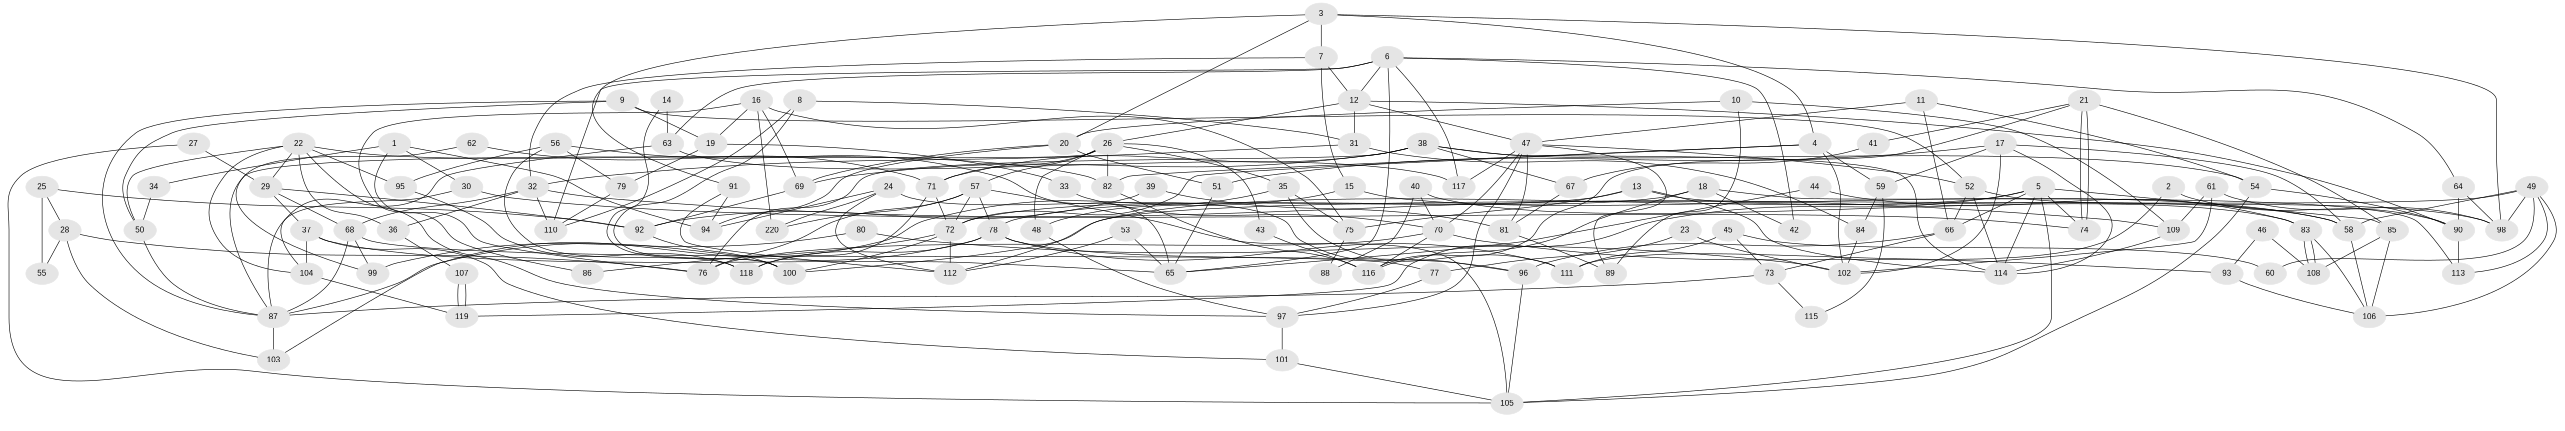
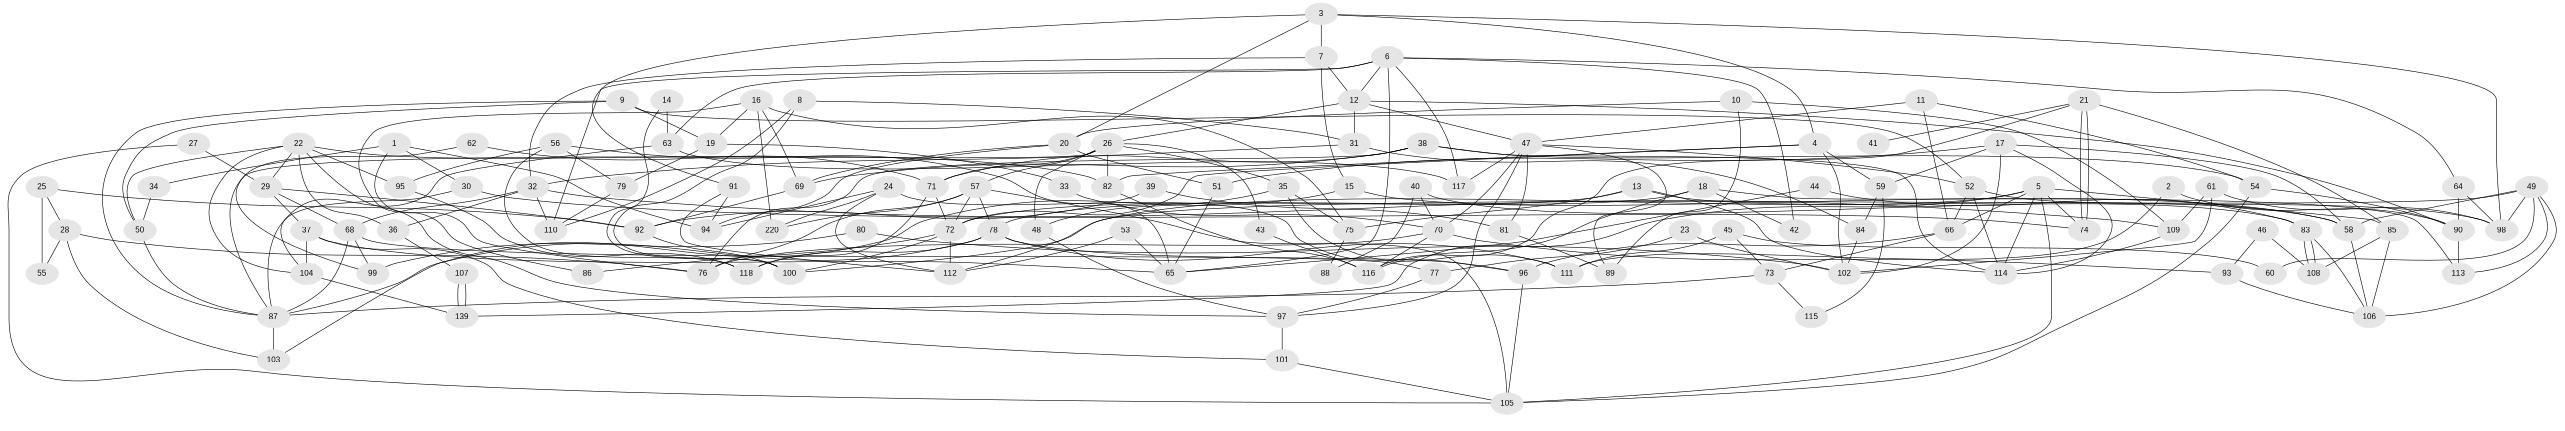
(1571, 187) -> none
(462, 317) -> (462, 317)
